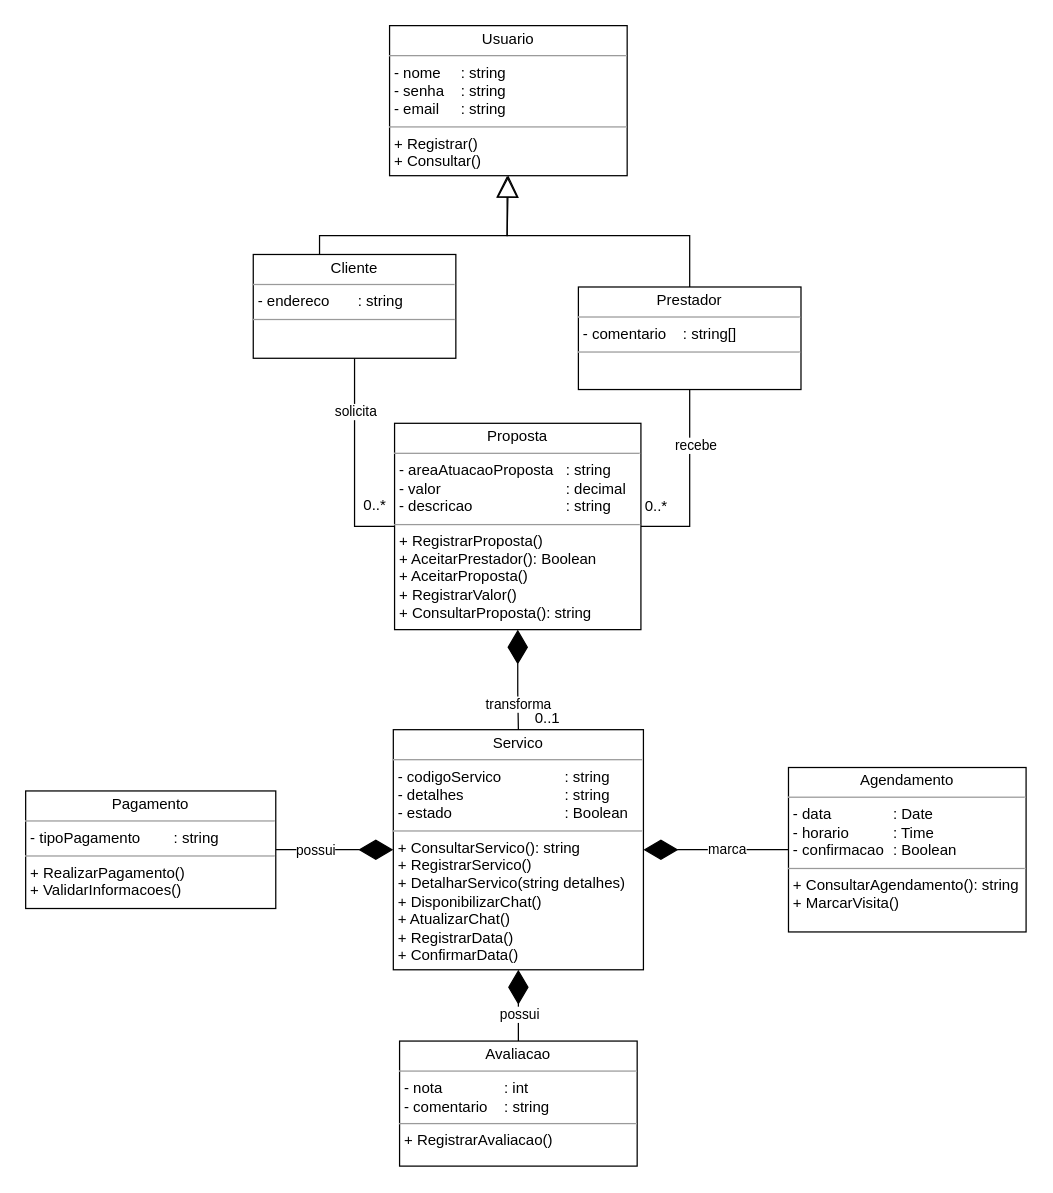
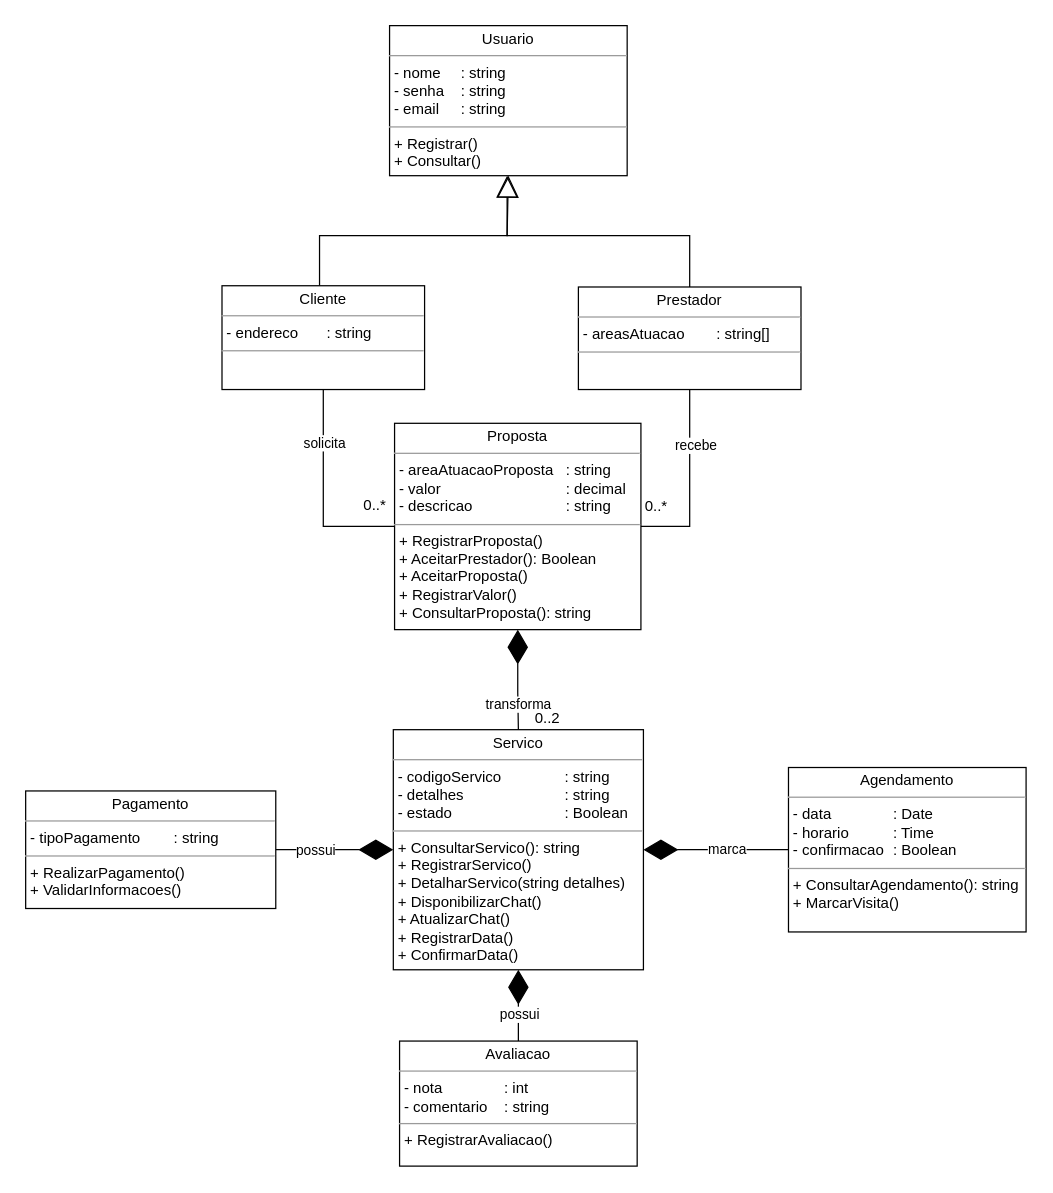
(665, 305) -> (675, 305)
(354, 306) -> (323, 338)
(548, 718) -> (548, 718)
